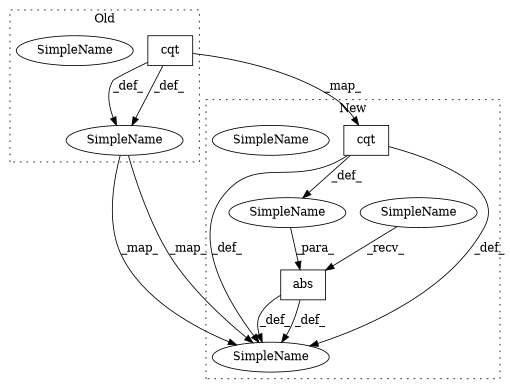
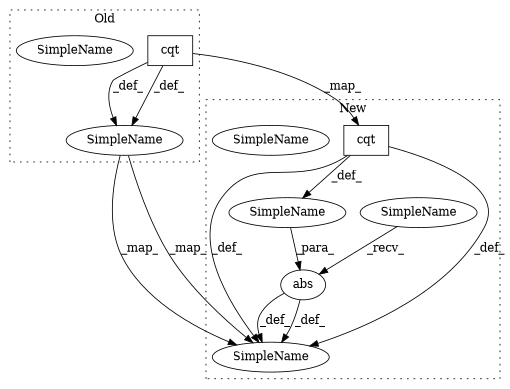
(303, 285) -> (303, 285)
